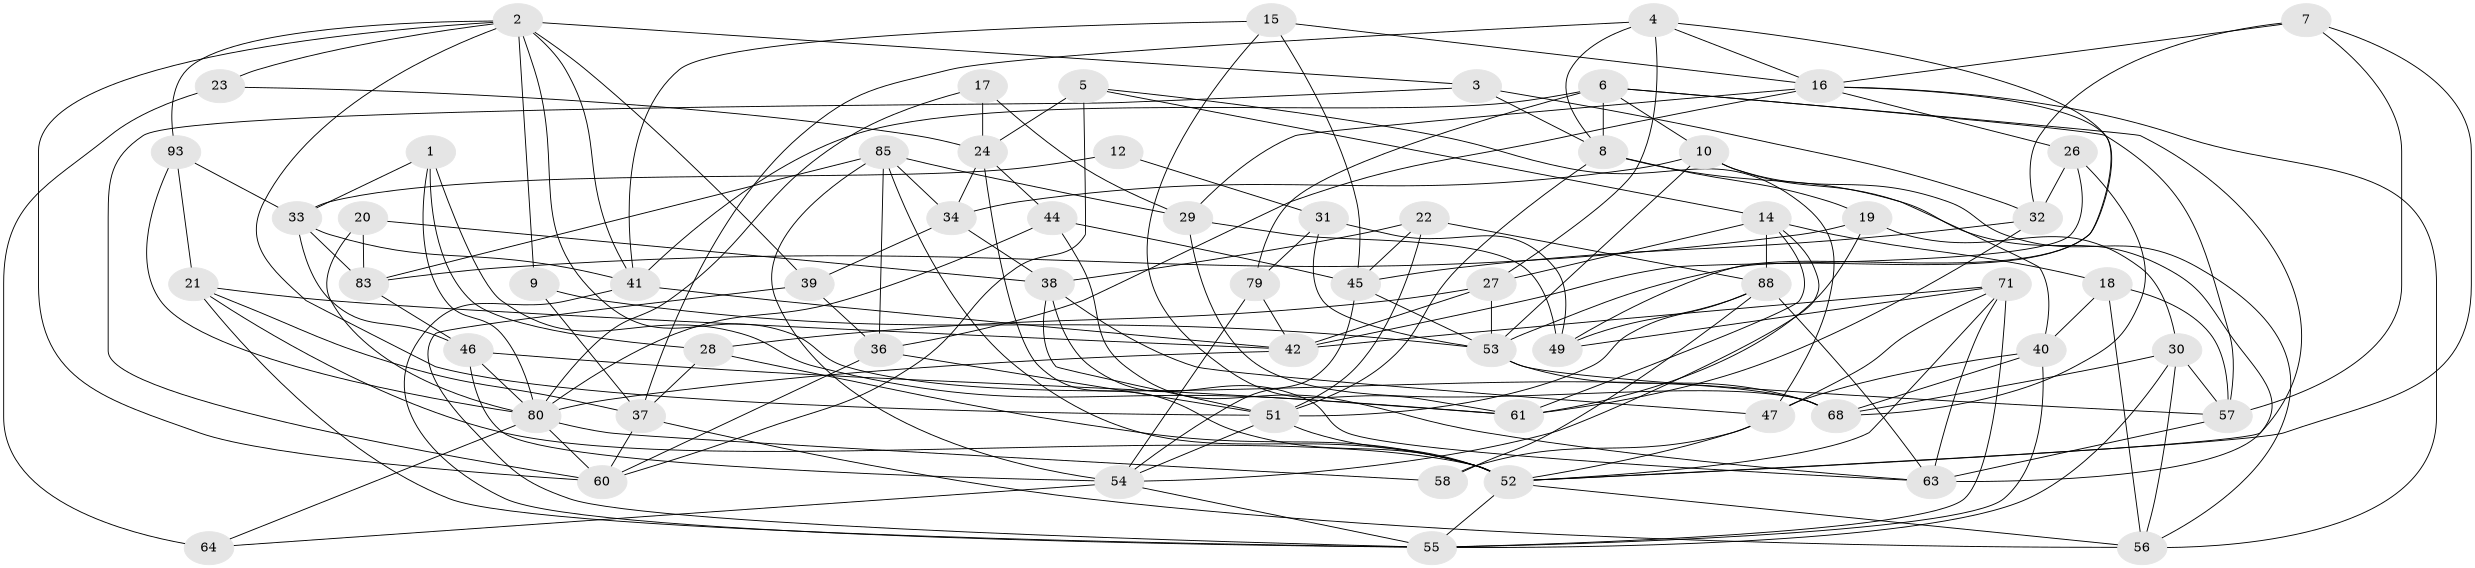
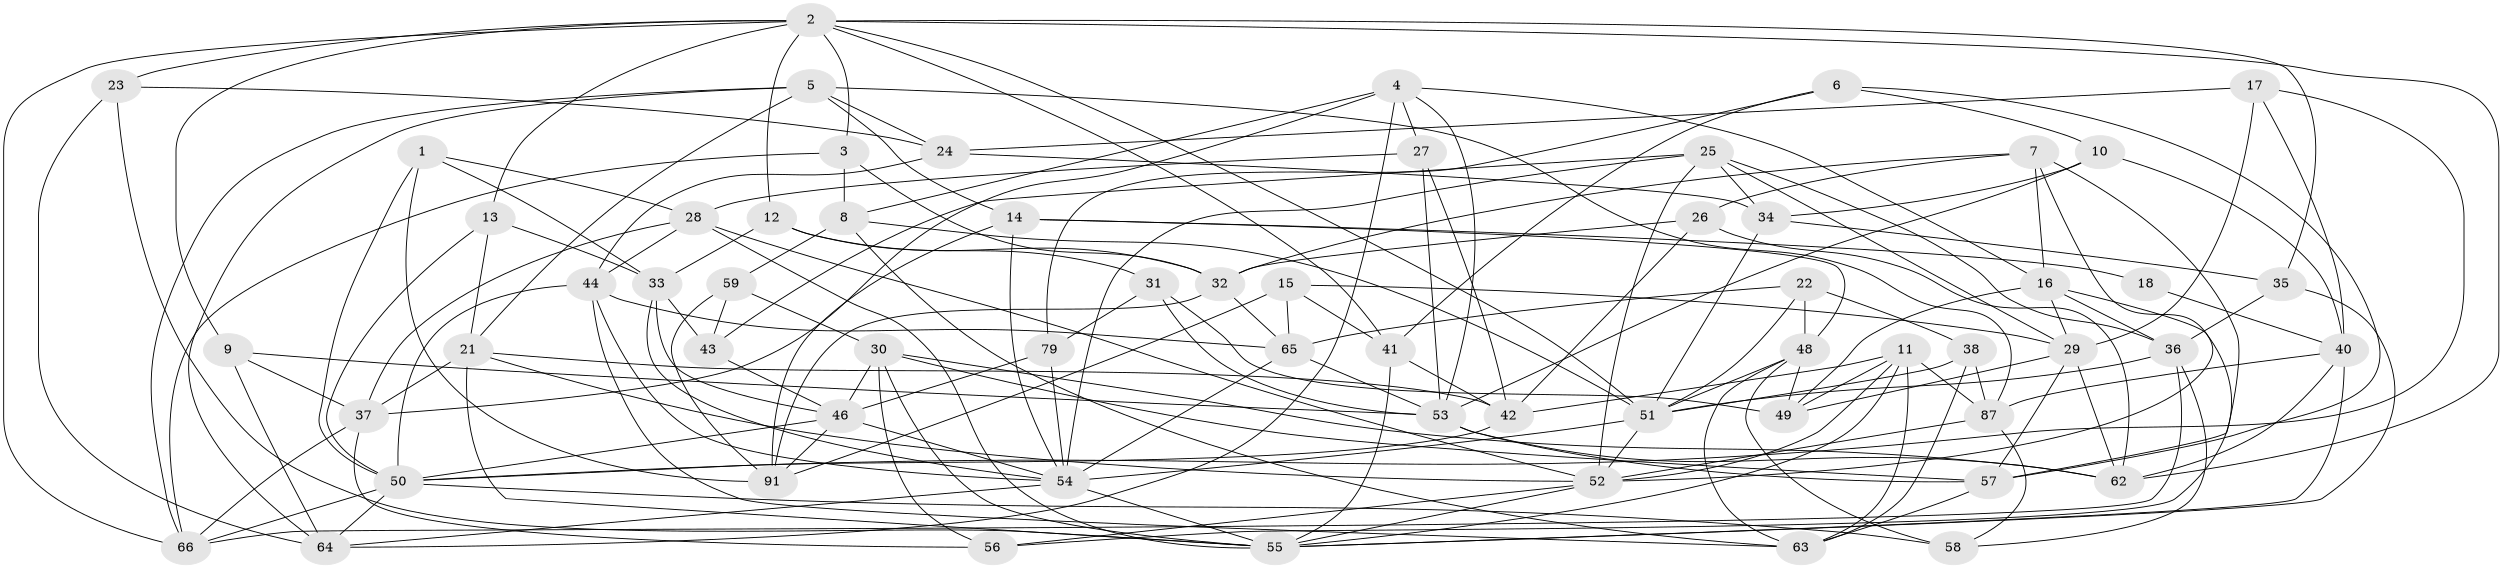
(1546, 53) -> (1737, 305)
none -> (769, 115)
(1603, 119) -> none
(1972, 126) -> (1863, 172)
(176, 152) -> (490, 218)
(884, 152) -> (1709, 152)
none -> (331, 167)
none -> (615, 205)
none -> (2317, 213)
(363, 218) -> none
(1867, 218) -> (732, 284)
(986, 242) -> (1707, 317)
(1663, 243) -> none
none -> (997, 249)
none -> (643, 251)
(2158, 251) -> none
(433, 254) -> (830, 443)
(364, 284) -> (709, 350)
(809, 284) -> (2282, 284)
(1356, 284) -> (1290, 350)
(1766, 284) -> (1805, 350)
(2007, 284) -> (1906, 350)
(1274, 317) -> (945, 383)
(2202, 325) -> (2032, 417)
(2298, 362) -> none
none -> (860, 383)
(2123, 405) -> none
(536, 416) -> (399, 482)
(1519, 416) -> (773, 482)
(1770, 416) -> (1989, 416)
(1836, 416) -> (2119, 482)
none -> (969, 419)
(1225, 427) -> none
none -> (272, 446)
none -> (783, 457)
(602, 482) -> (186, 548)
none -> (1091, 500)
none -> (2156, 519)
none -> (489, 522)
